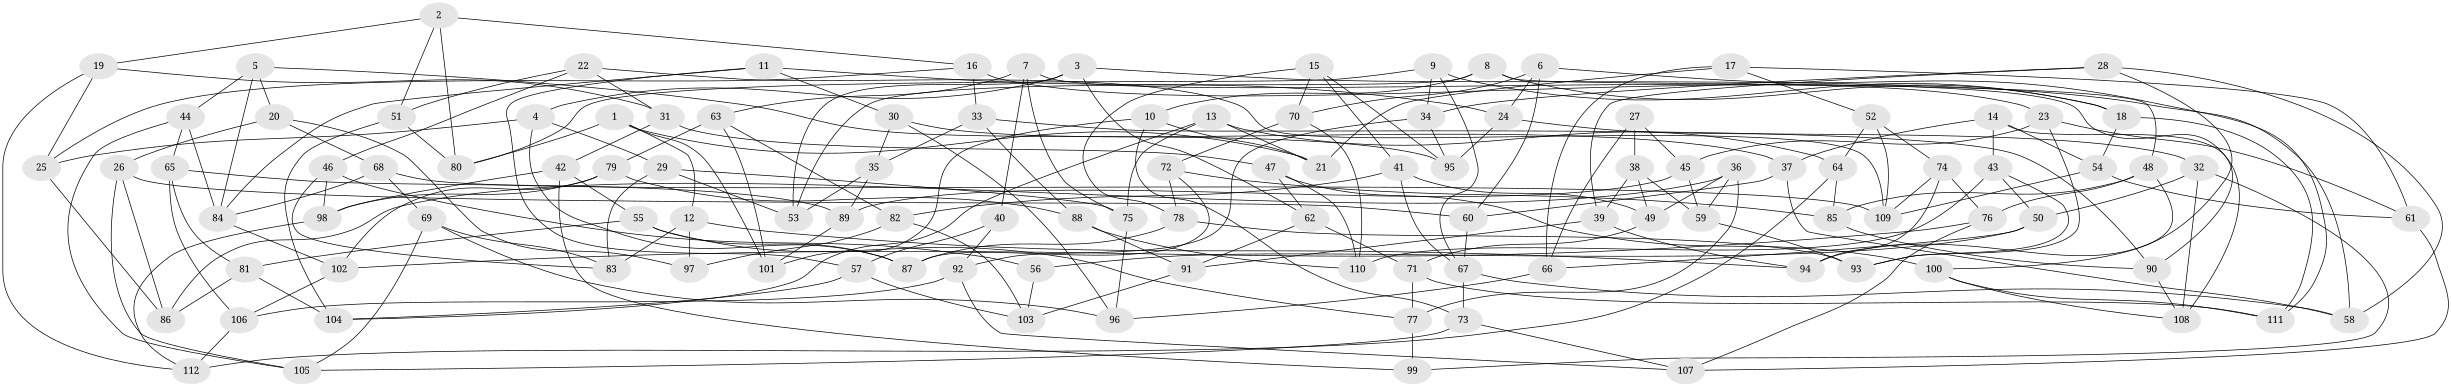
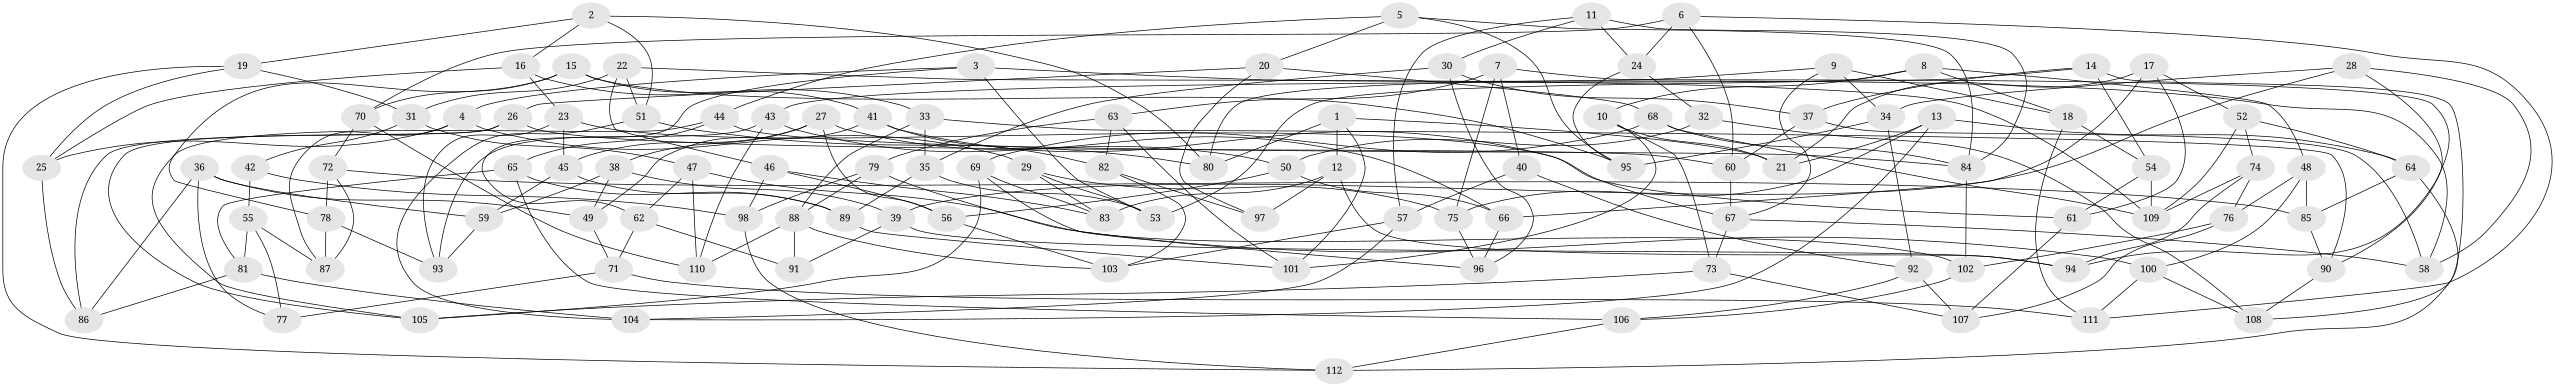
none -> (842, 173)
(1106, 295) -> (955, 258)
(1413, 371) -> none
